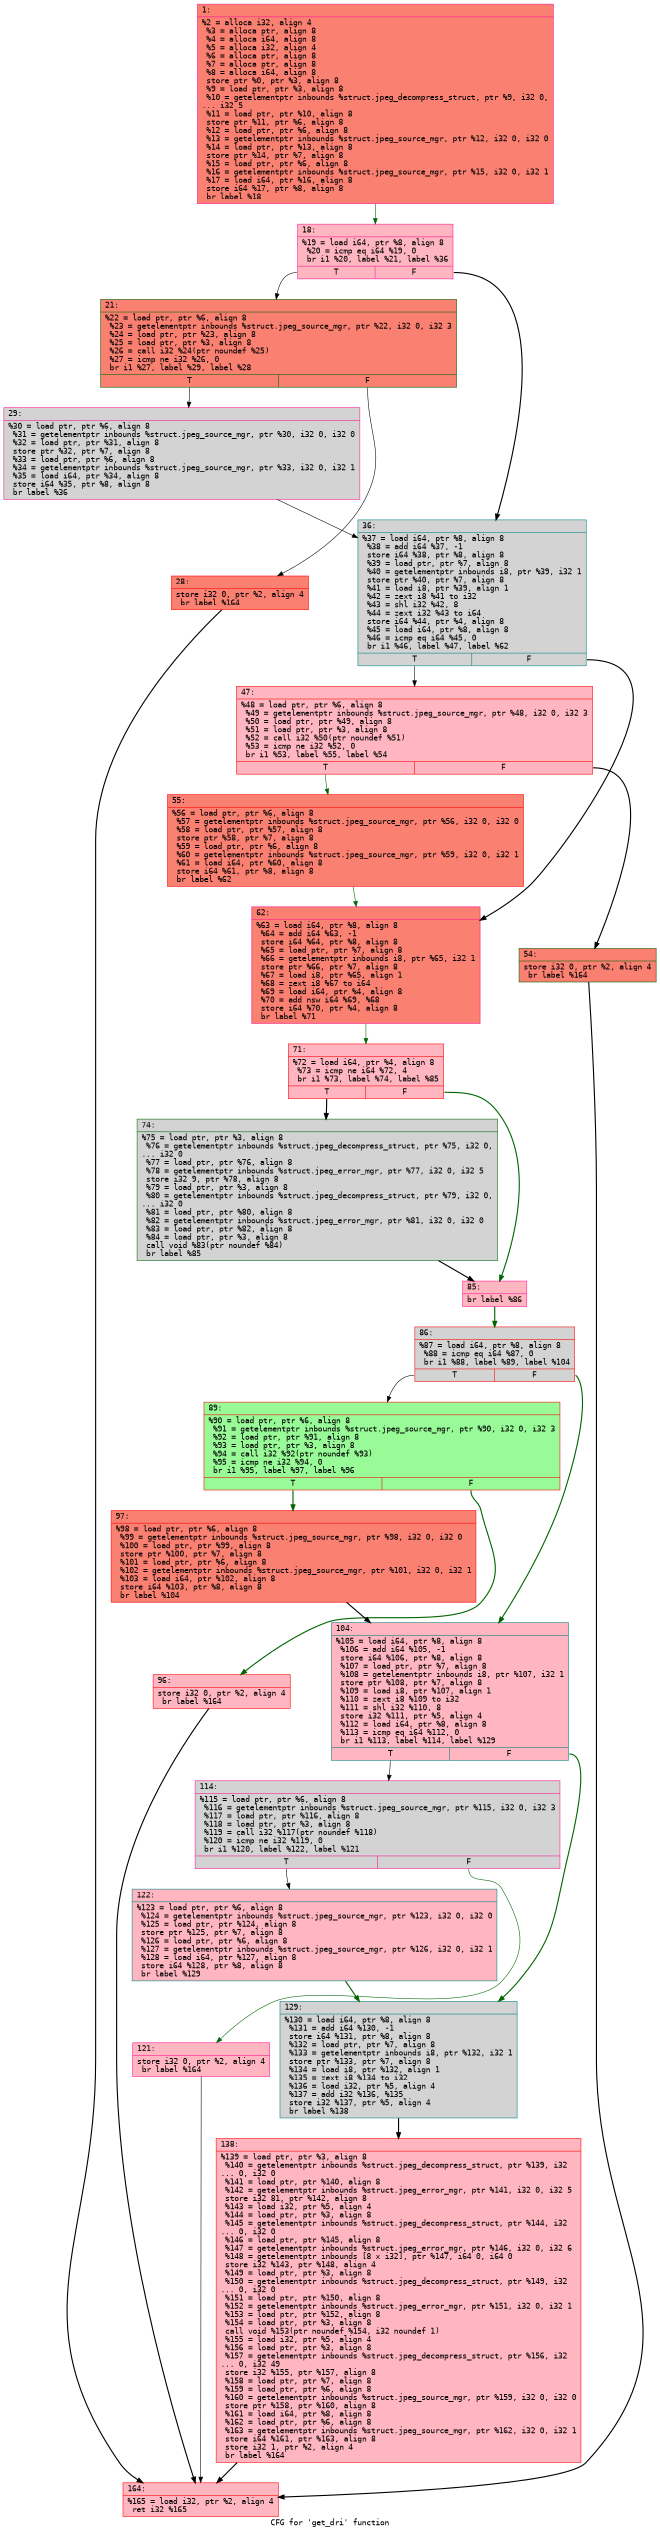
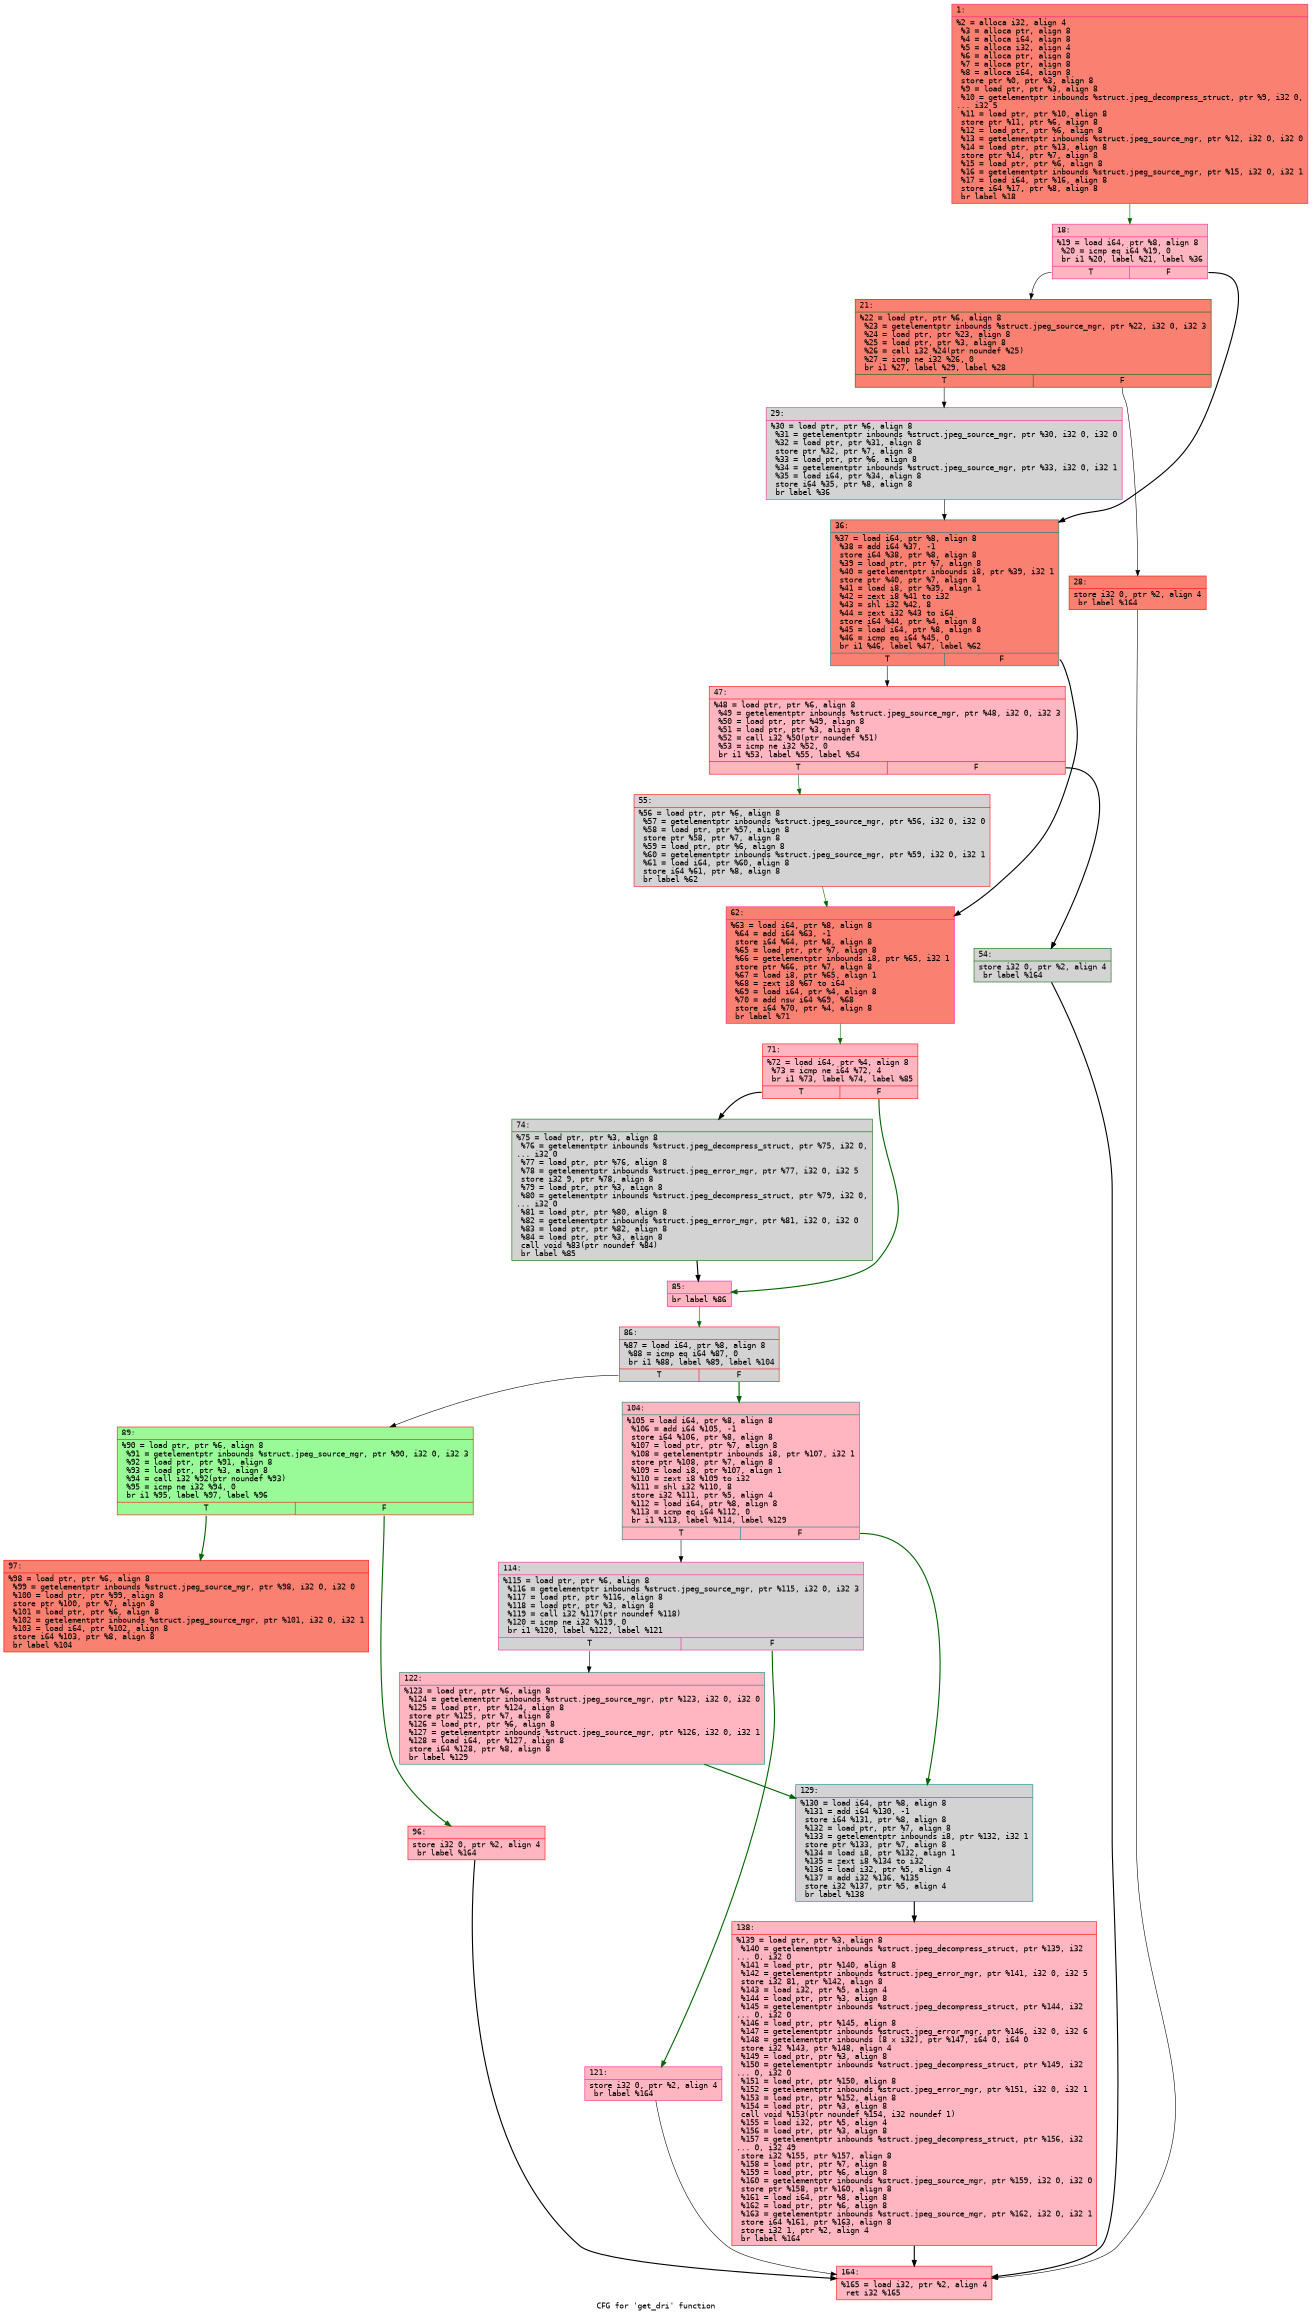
(472, 593) -> (945, 593)
(345, 840) -> (812, 840)
(588, 965) -> (1043, 965)
(495, 1314) -> (699, 1314)
(96, 1536) -> (1137, 1500)
(356, 1611) -> none
(428, 1999) -> (744, 1862)
